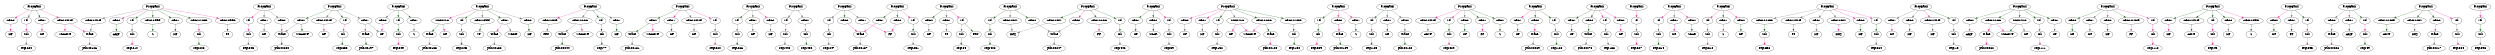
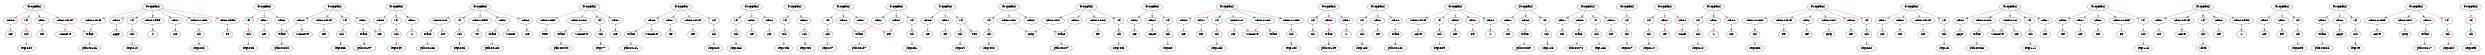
(1270, 48) -> none
(1316, 48) -> none
(2213, 48) -> (2203, 48)
